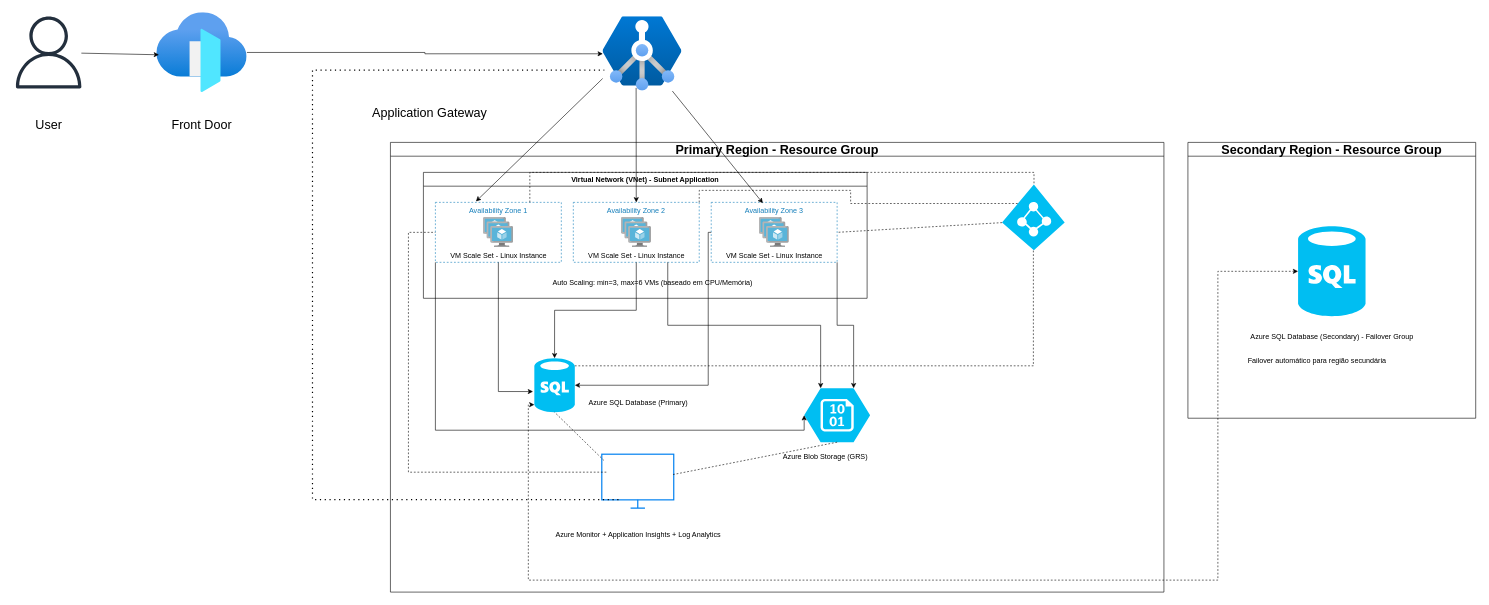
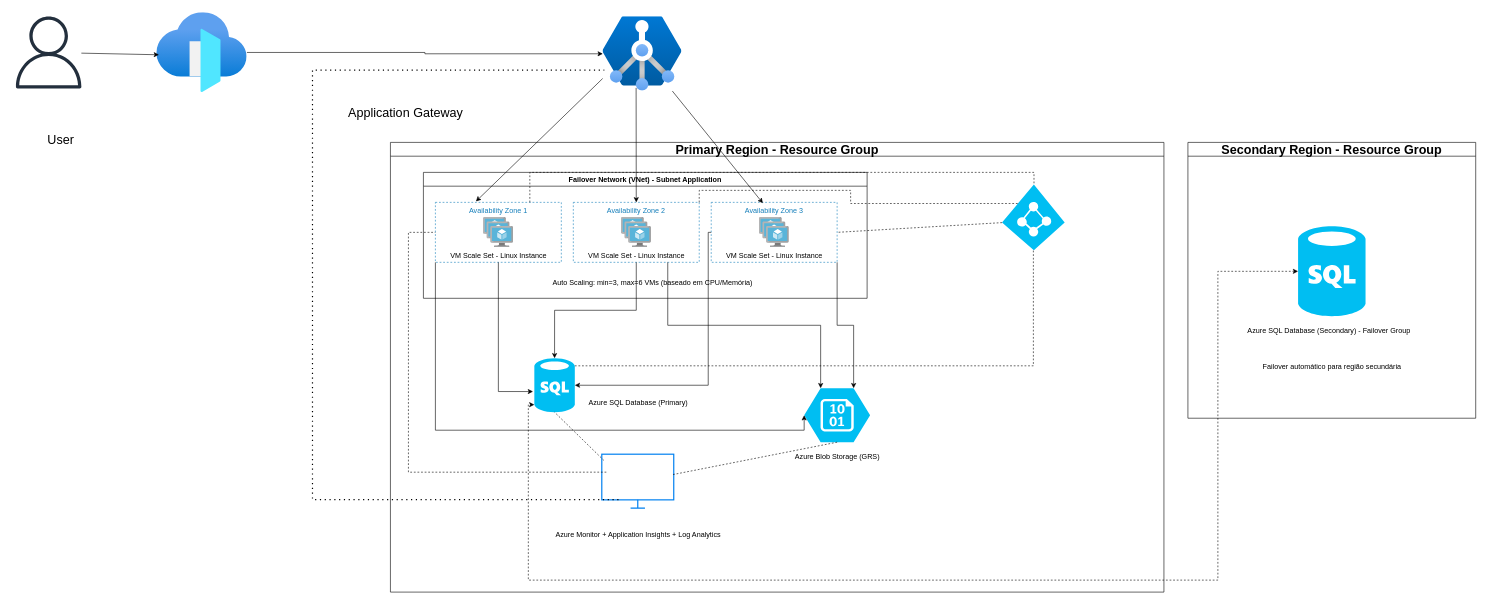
(429, 113) -> (405, 113)
(48, 125) -> (60, 140)
(201, 125) -> none
(645, 180) -> (645, 180)
(1332, 338) -> (1329, 332)
(1317, 362) -> (1332, 368)
(825, 458) -> (837, 458)
